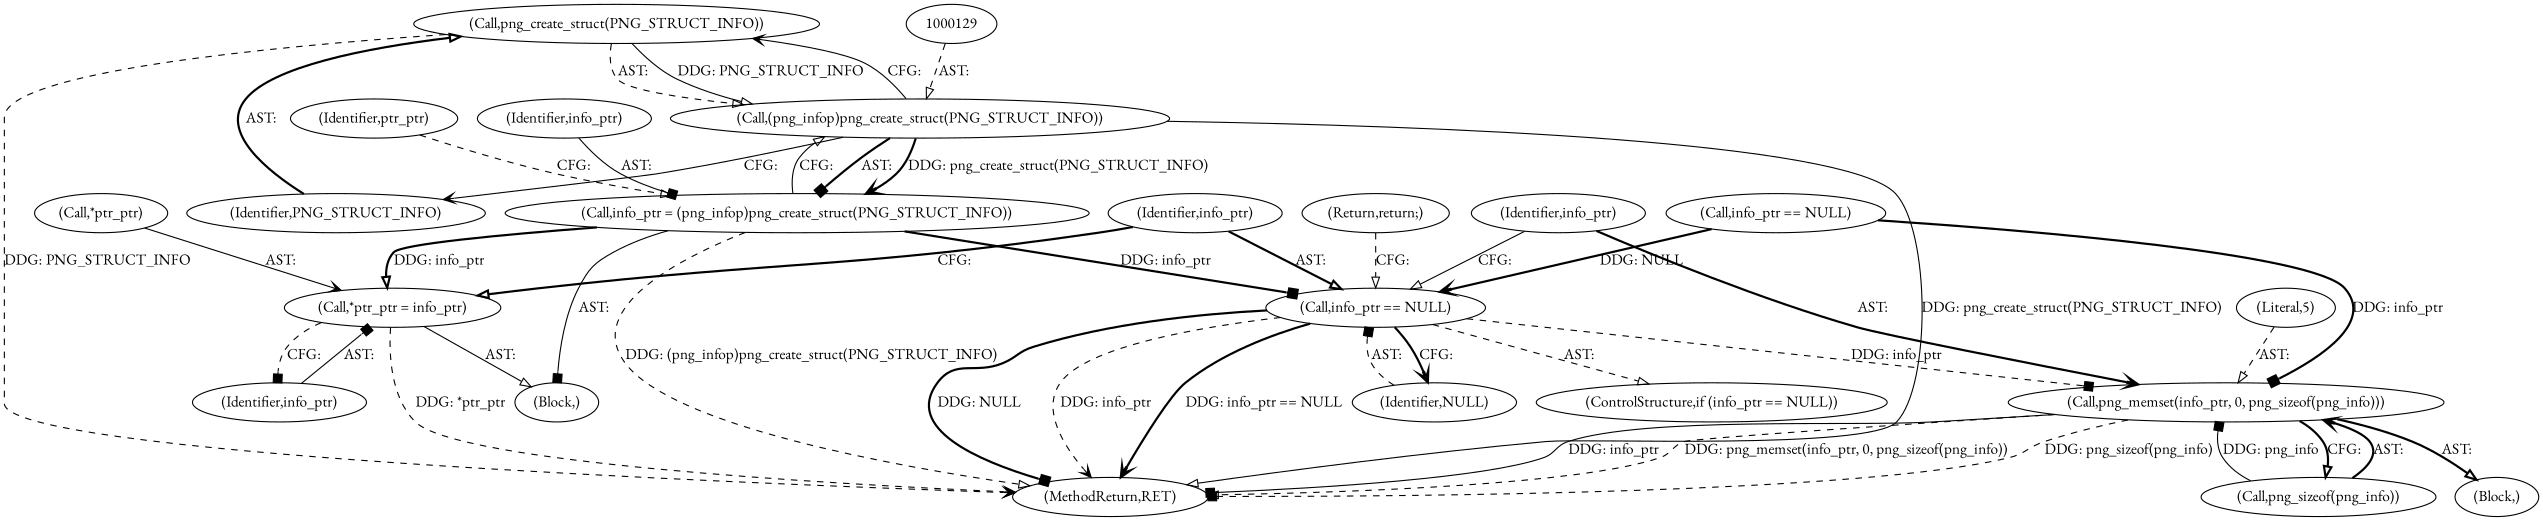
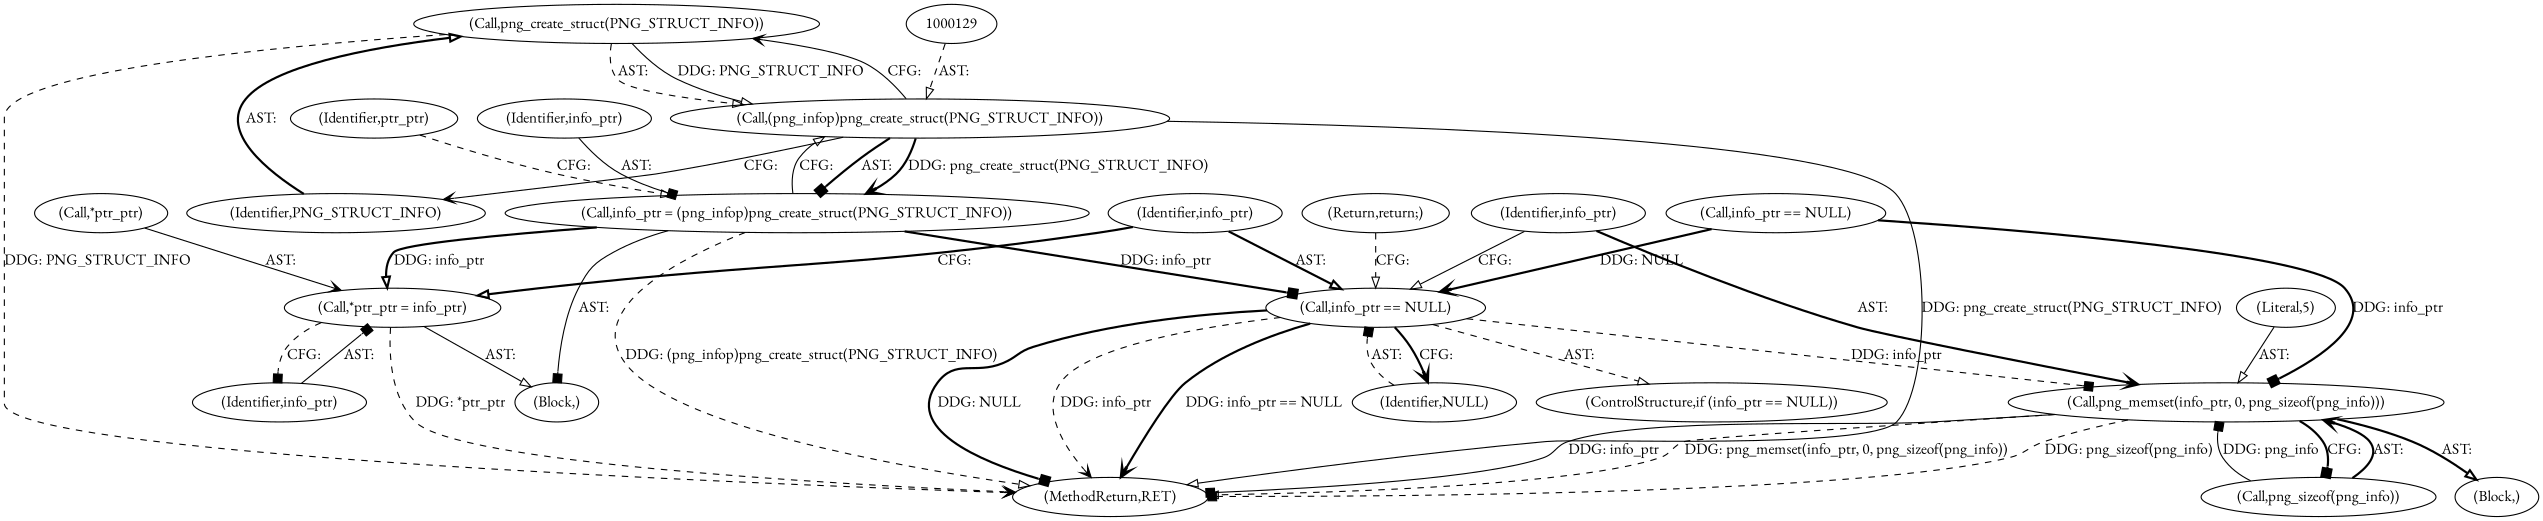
(2259, 350) -> (2259, 350)
(2321, 439) -> (2321, 439)
